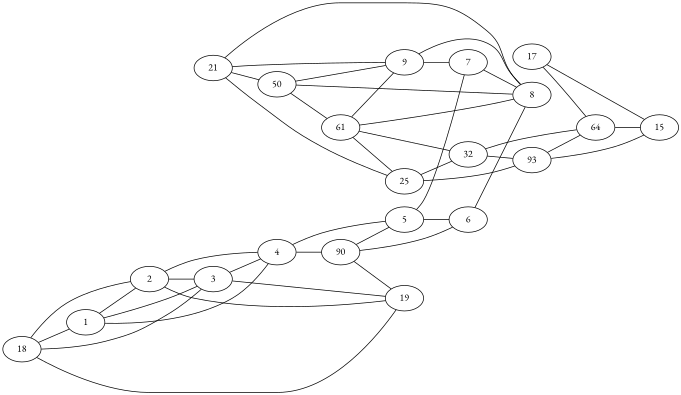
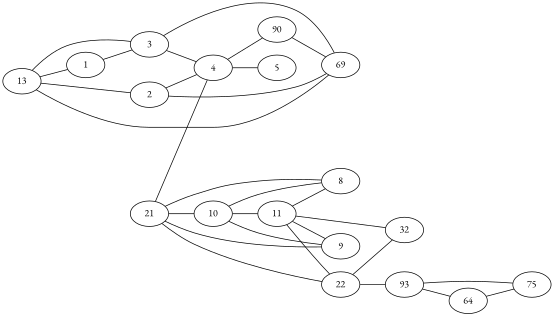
(479, 40) -> none
(532, 57) -> none
(468, 62) -> none
(277, 84) -> (213, 214)
(341, 128) -> (277, 214)
(659, 128) -> (532, 285)
(531, 137) -> none
(495, 157) -> none
(404, 181) -> (341, 285)
(468, 220) -> none
(373, 236) -> none
(181, 279) -> none
(404, 298) -> (341, 65)
(117, 301) -> none
(195, 313) -> (181, 141)
(22, 349) -> (22, 81)
